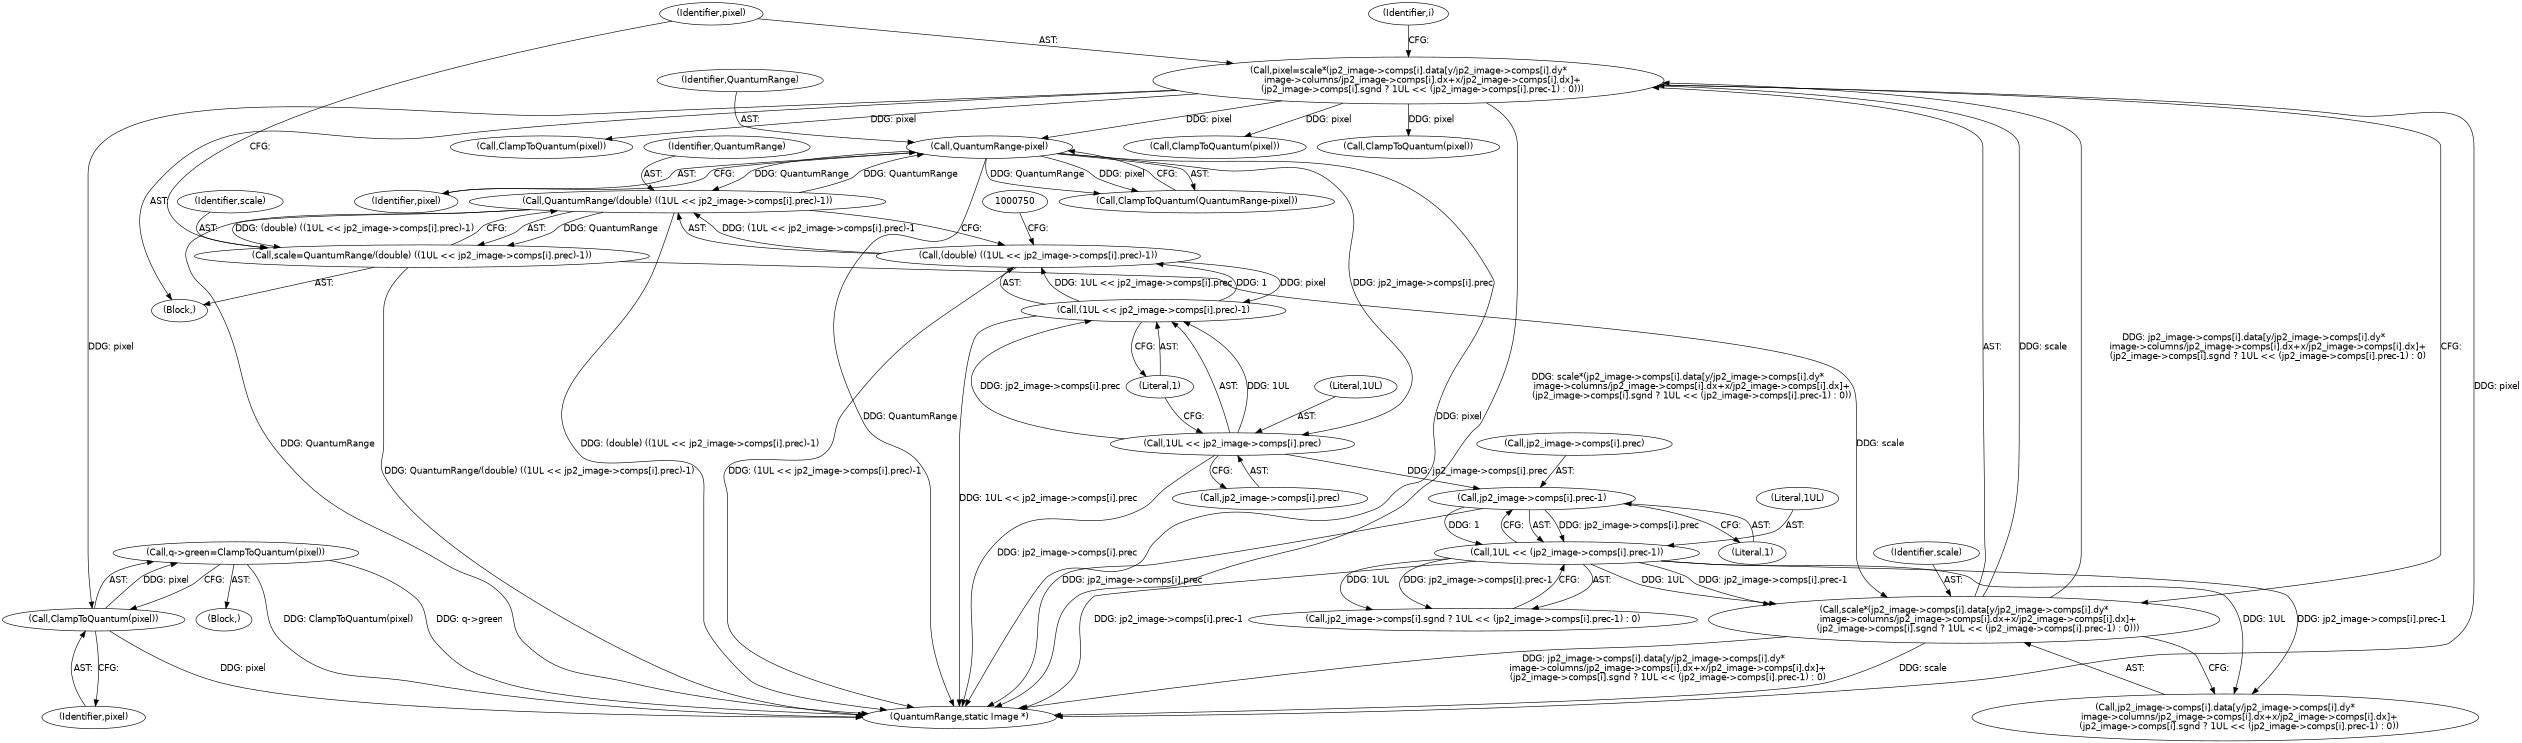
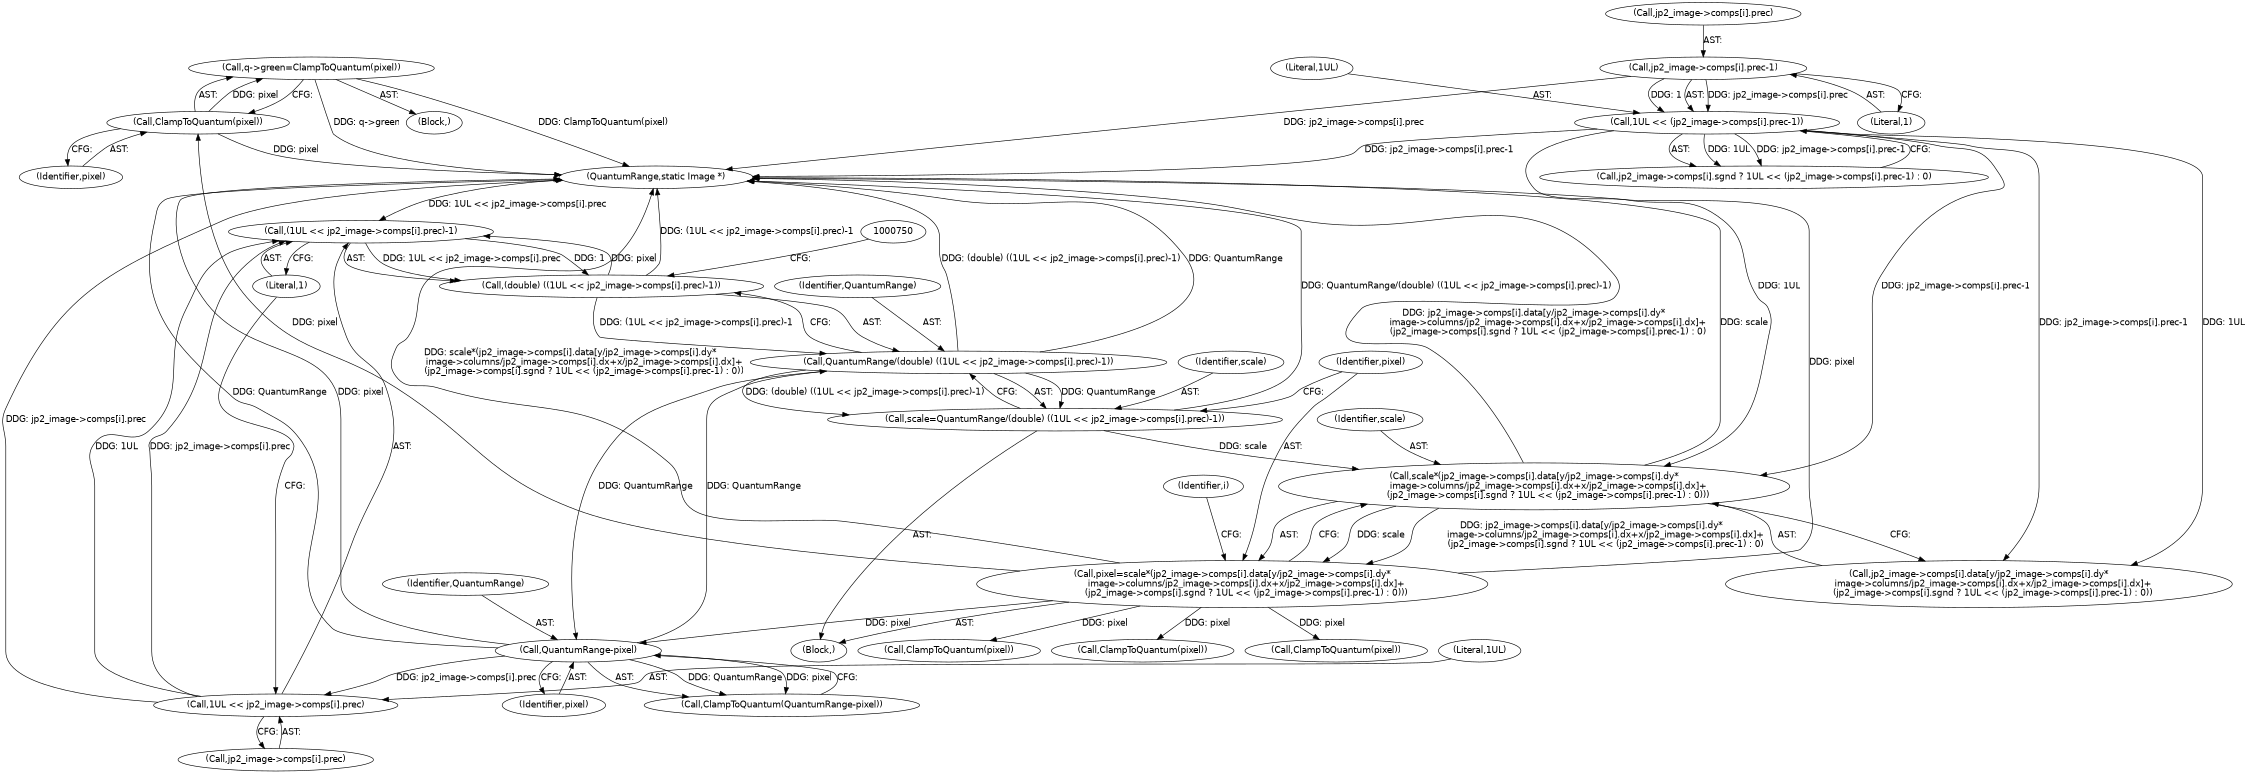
(1379, 471) -> none
(959, 484) -> (471, 190)
(1503, 530) -> none
